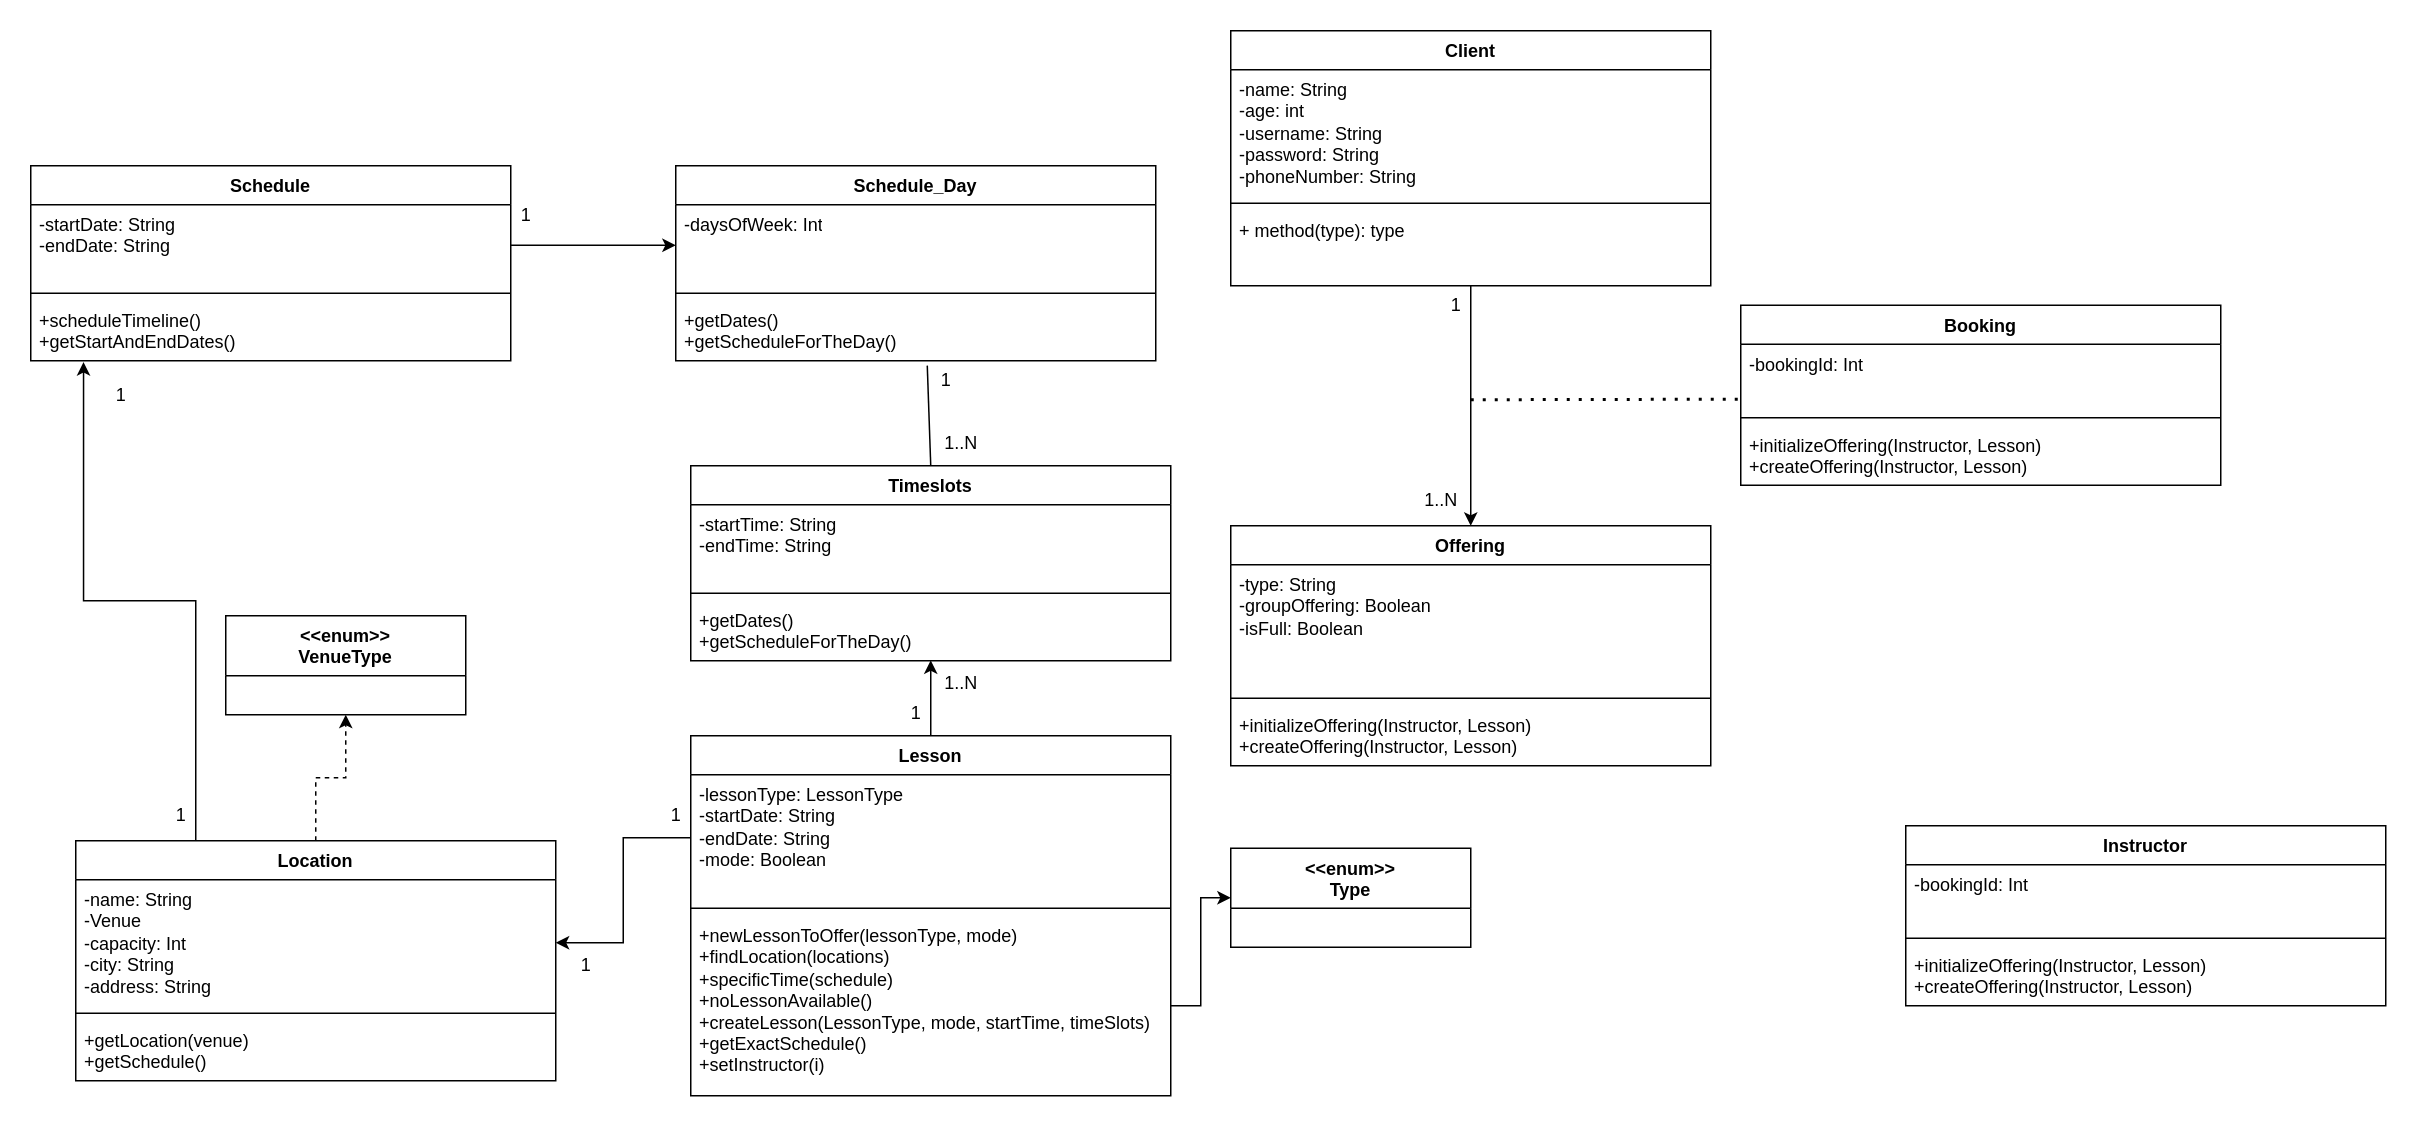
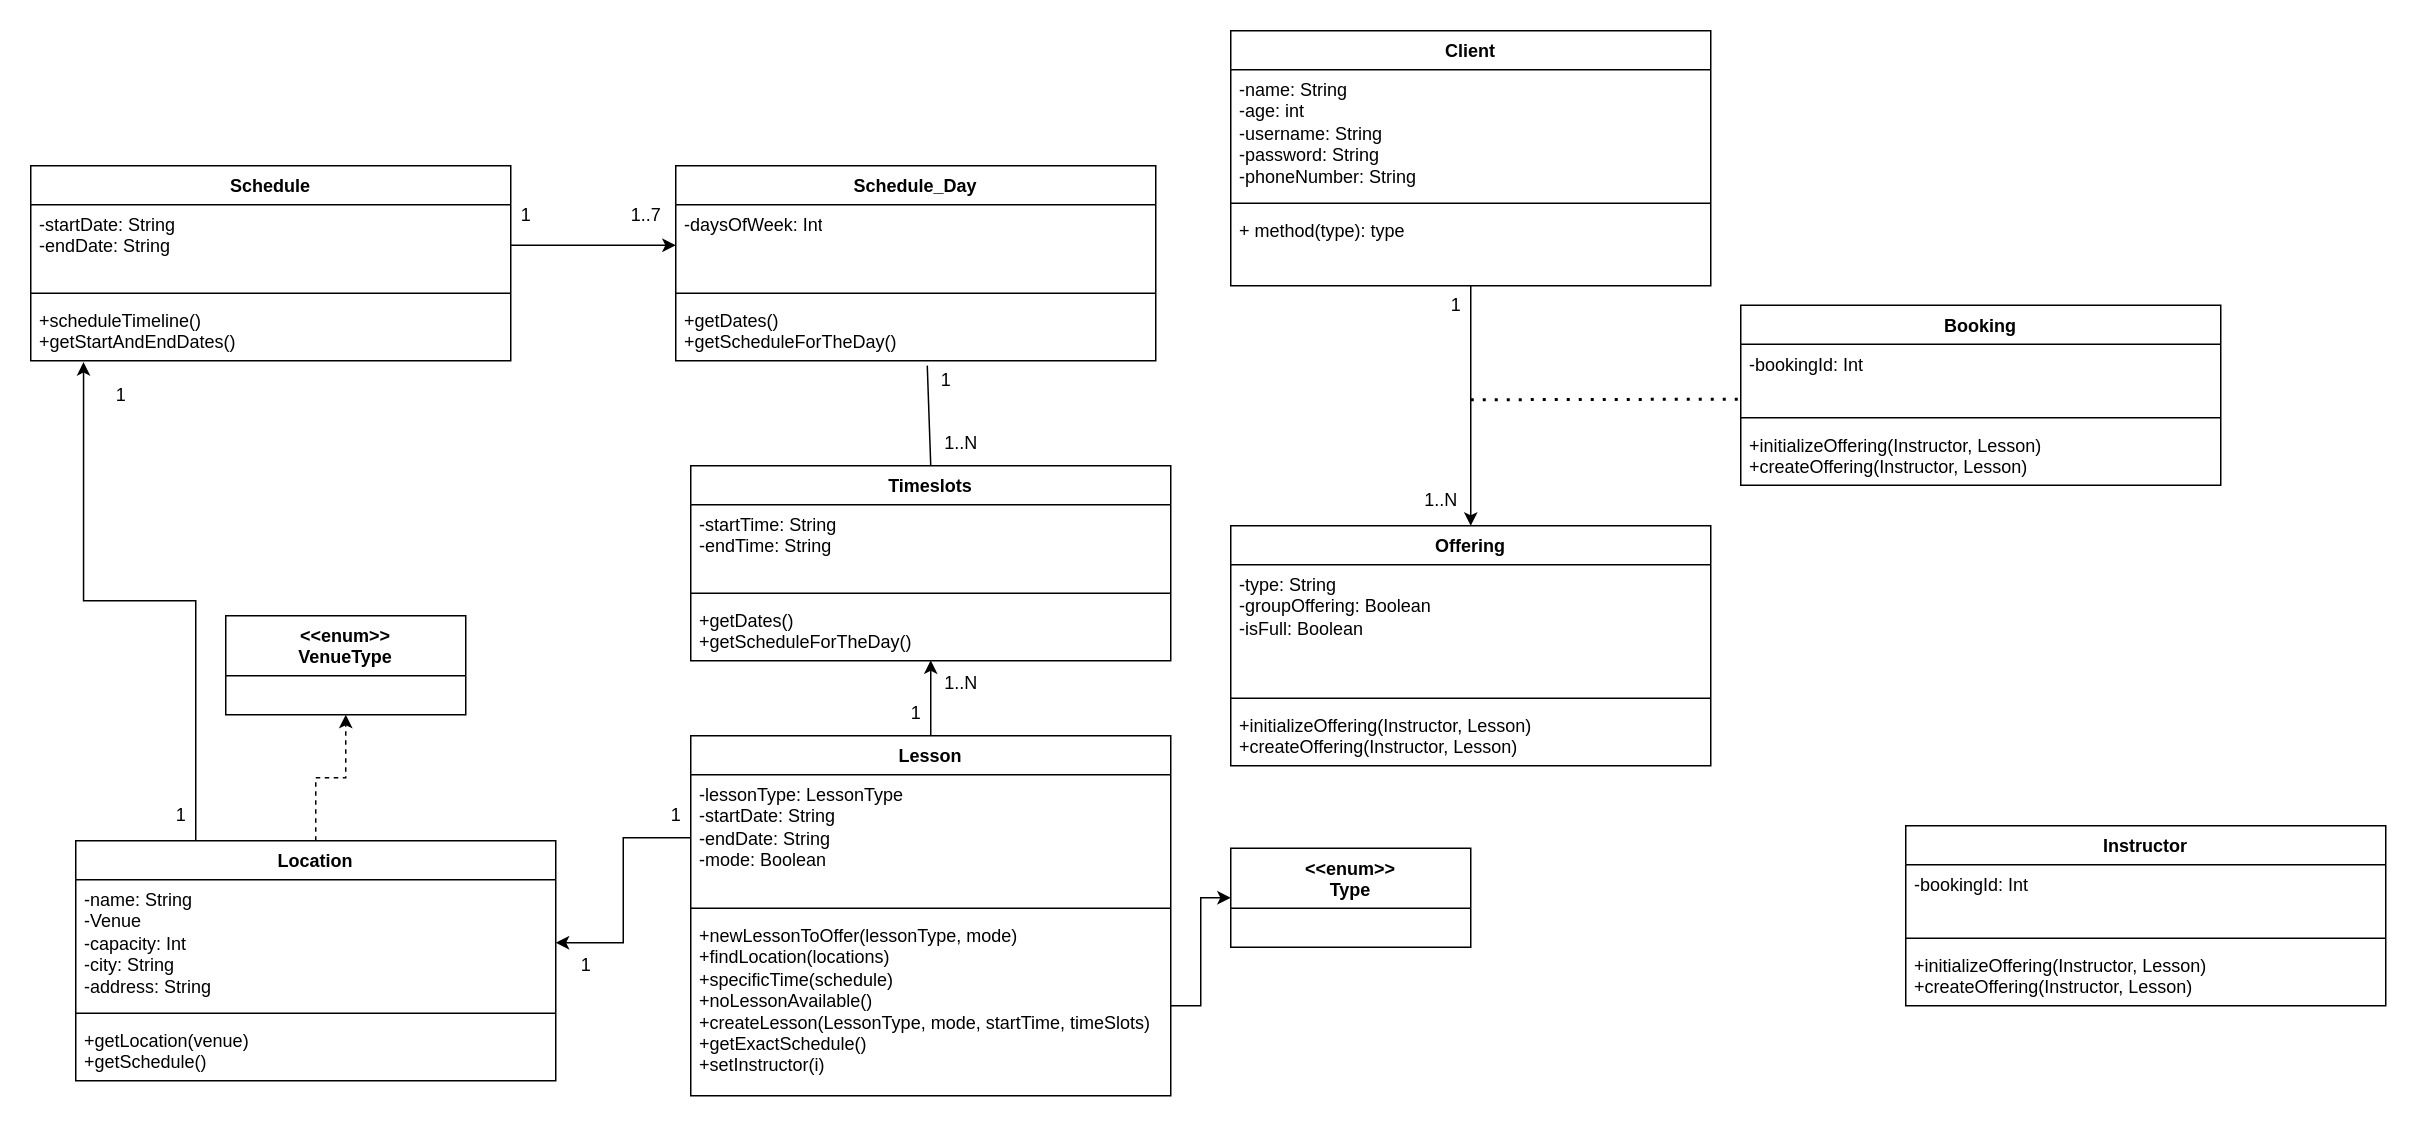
none -> (646, 215)
